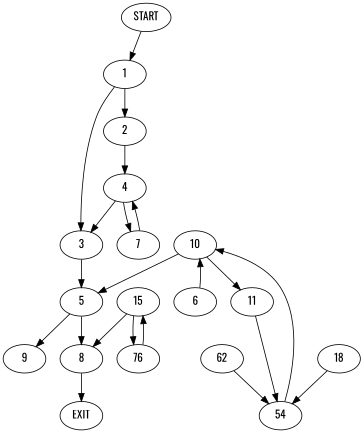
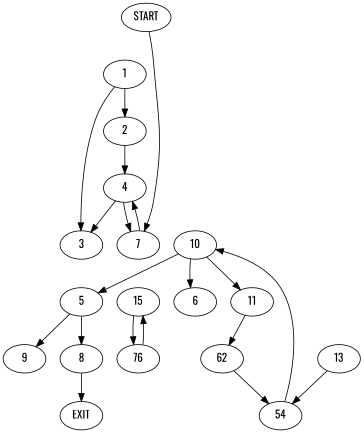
(137, 42) -> (159, 128)
(81, 270) -> none
(200, 277) -> (190, 269)
(113, 327) -> none
(265, 355) -> (239, 327)
(339, 359) -> (339, 359)
